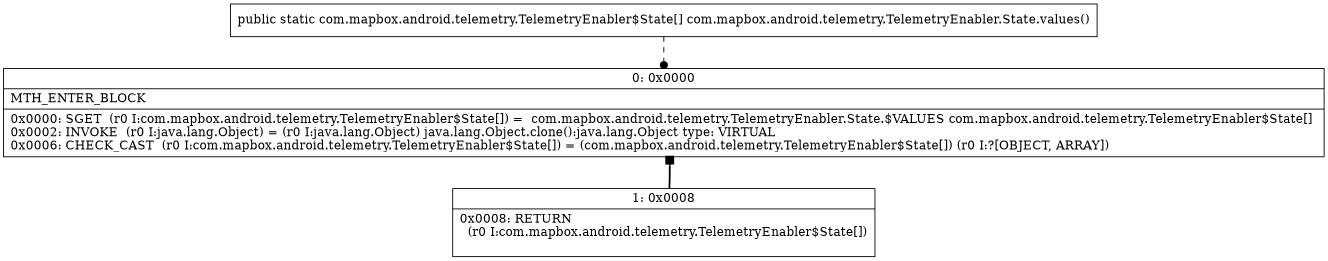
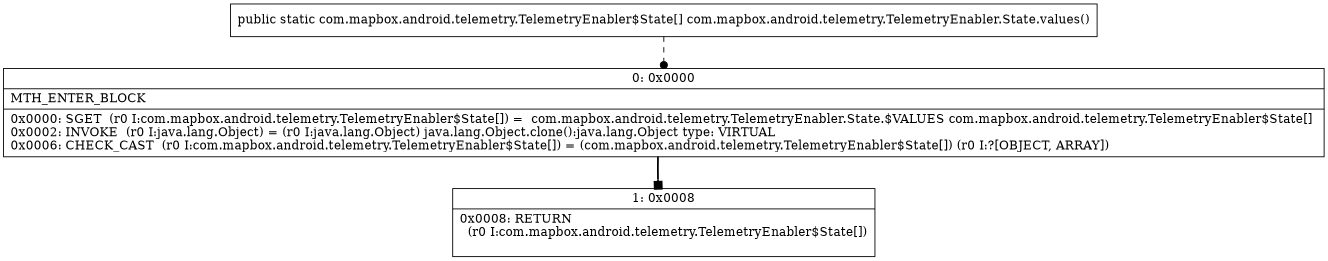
(670, 177) -> (658, 168)
